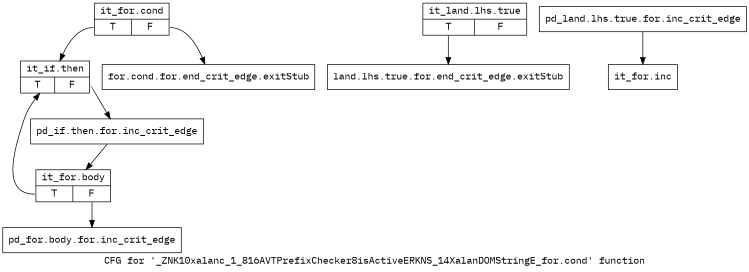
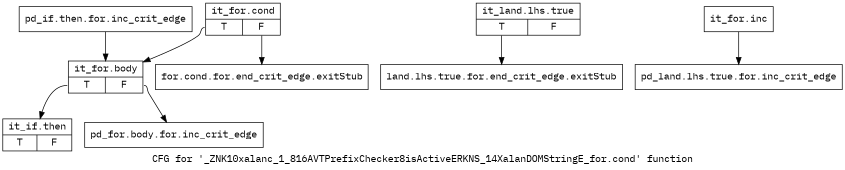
(74, 37) -> (180, 46)
(643, 45) -> (739, 45)
(99, 99) -> none
